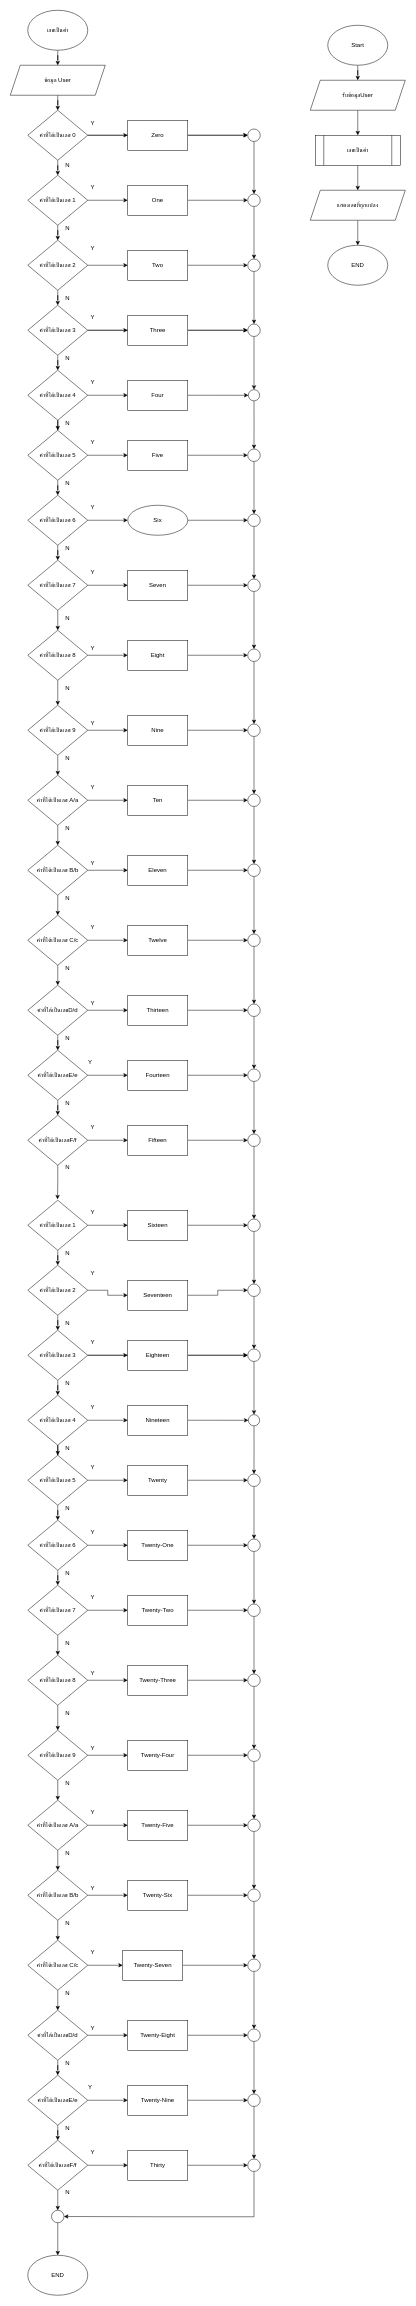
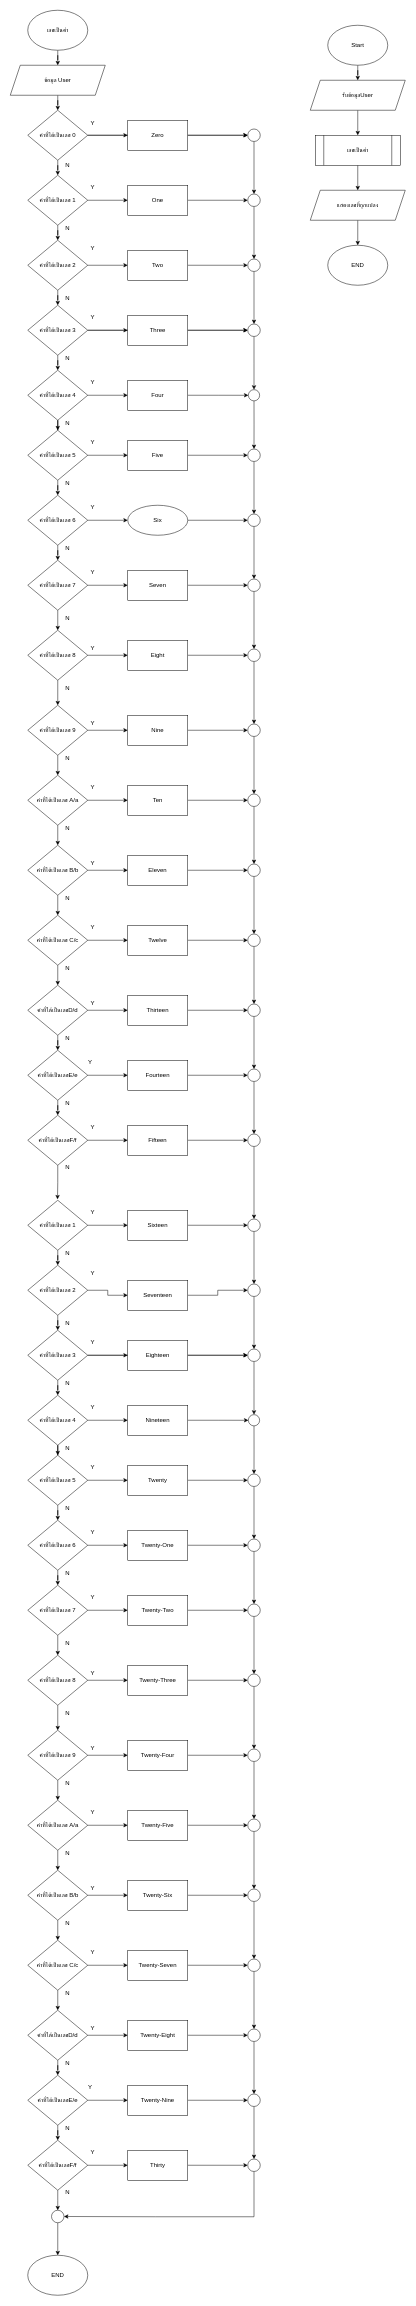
(153, 1965) -> (158, 1965)
